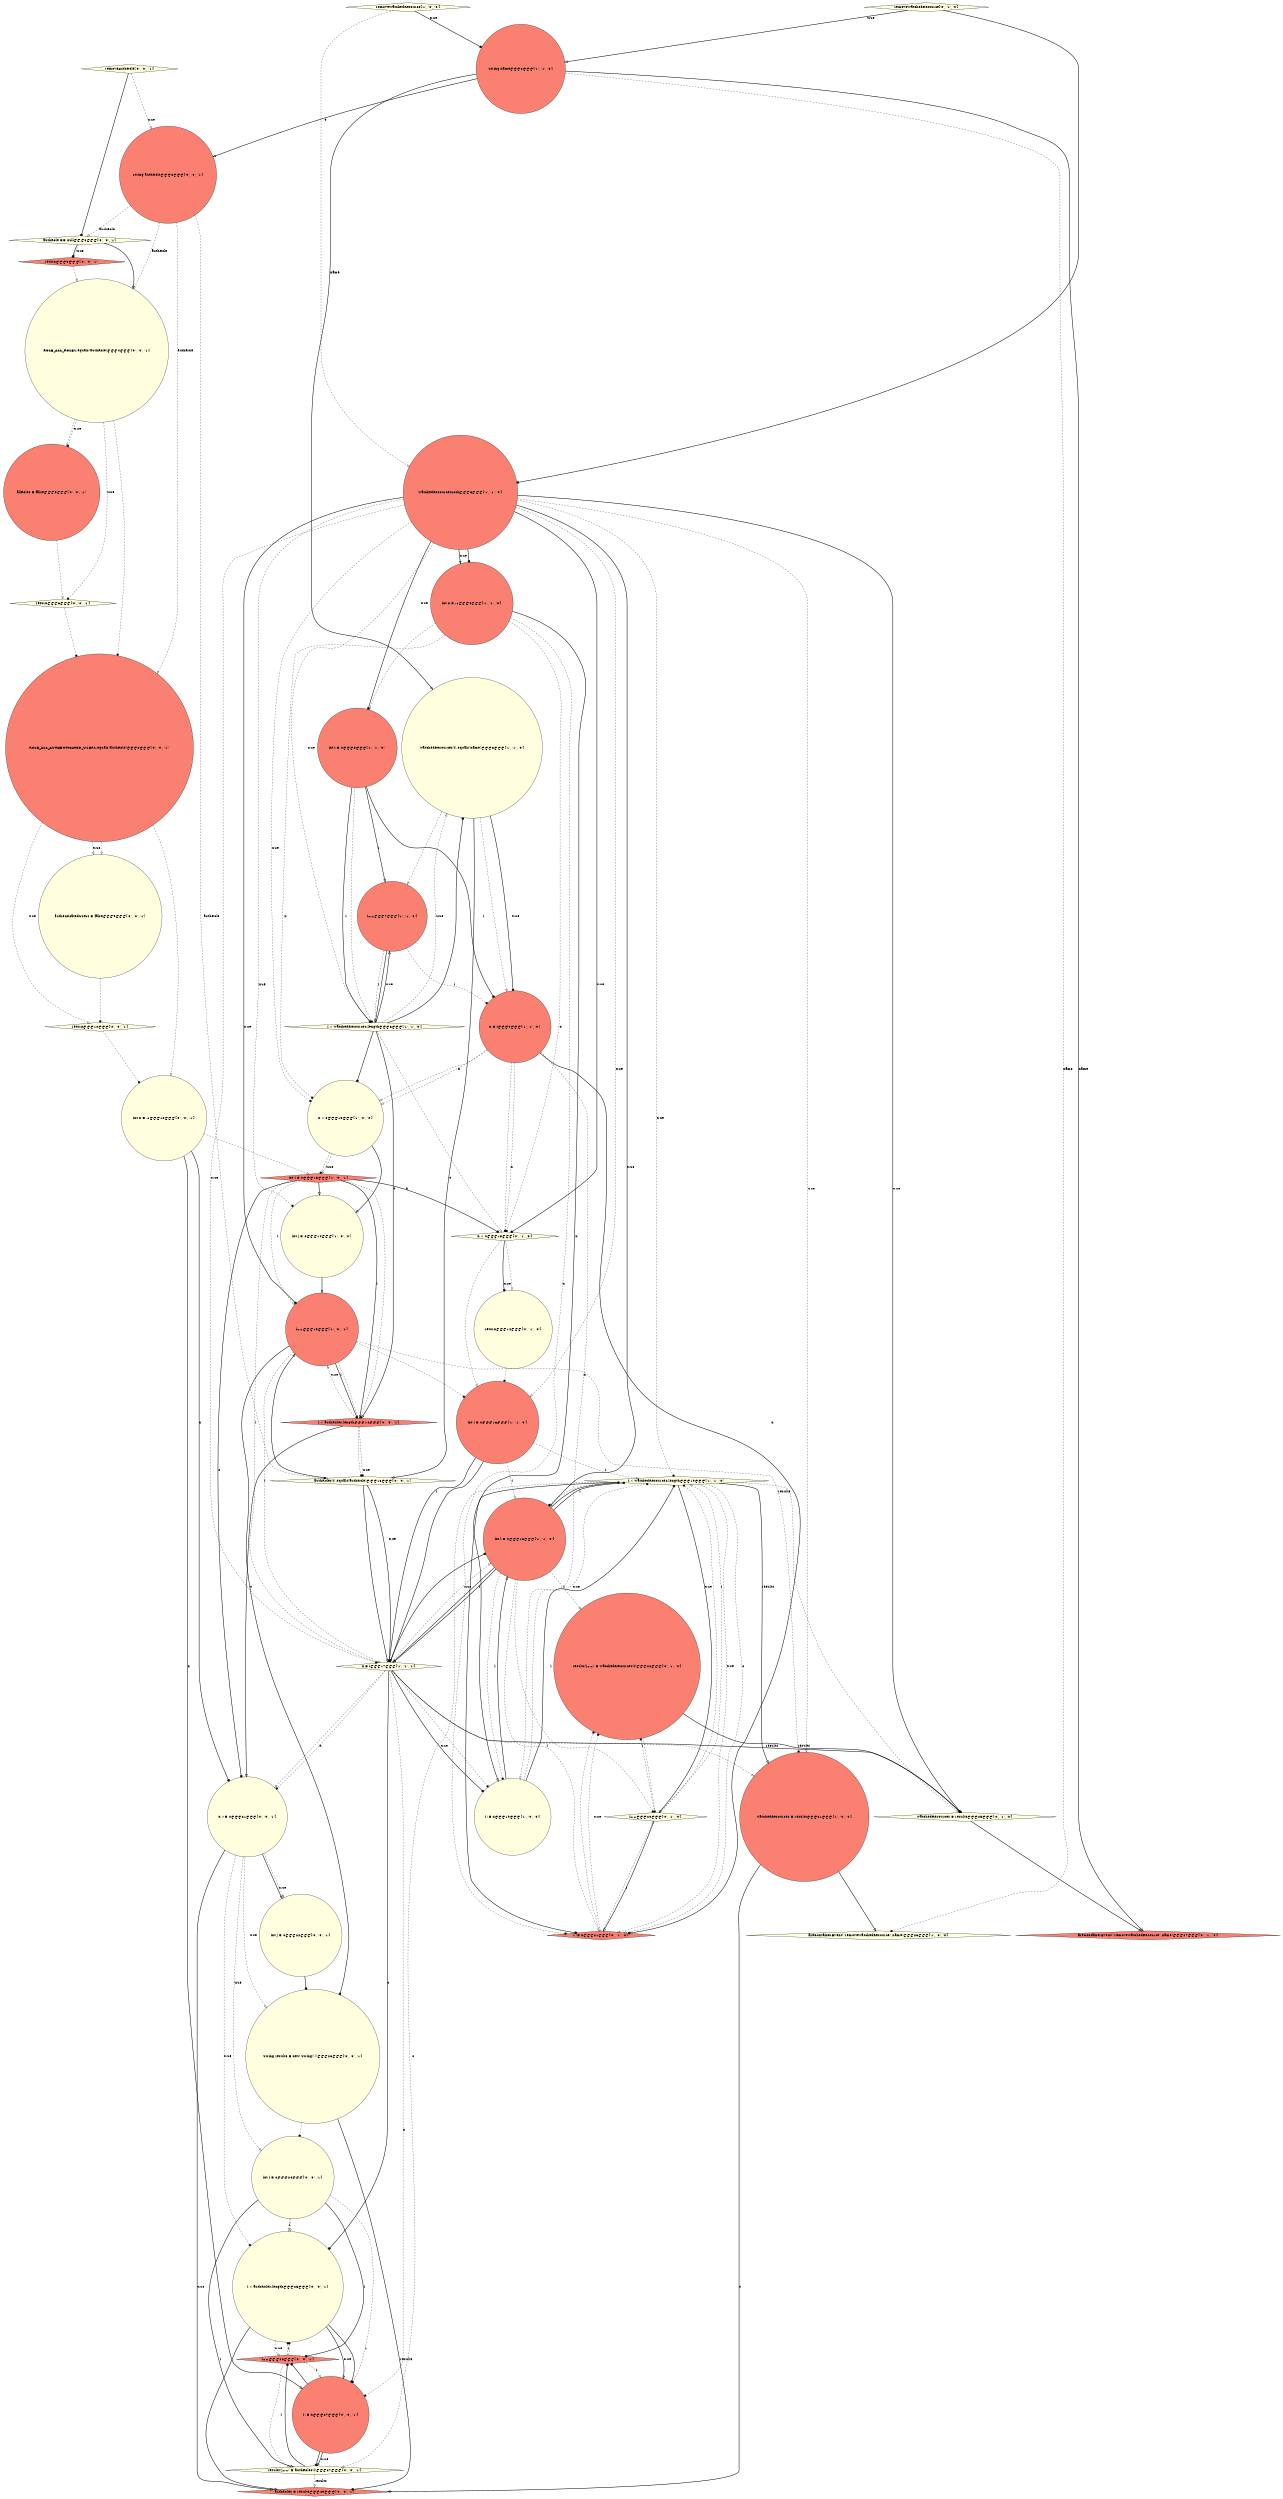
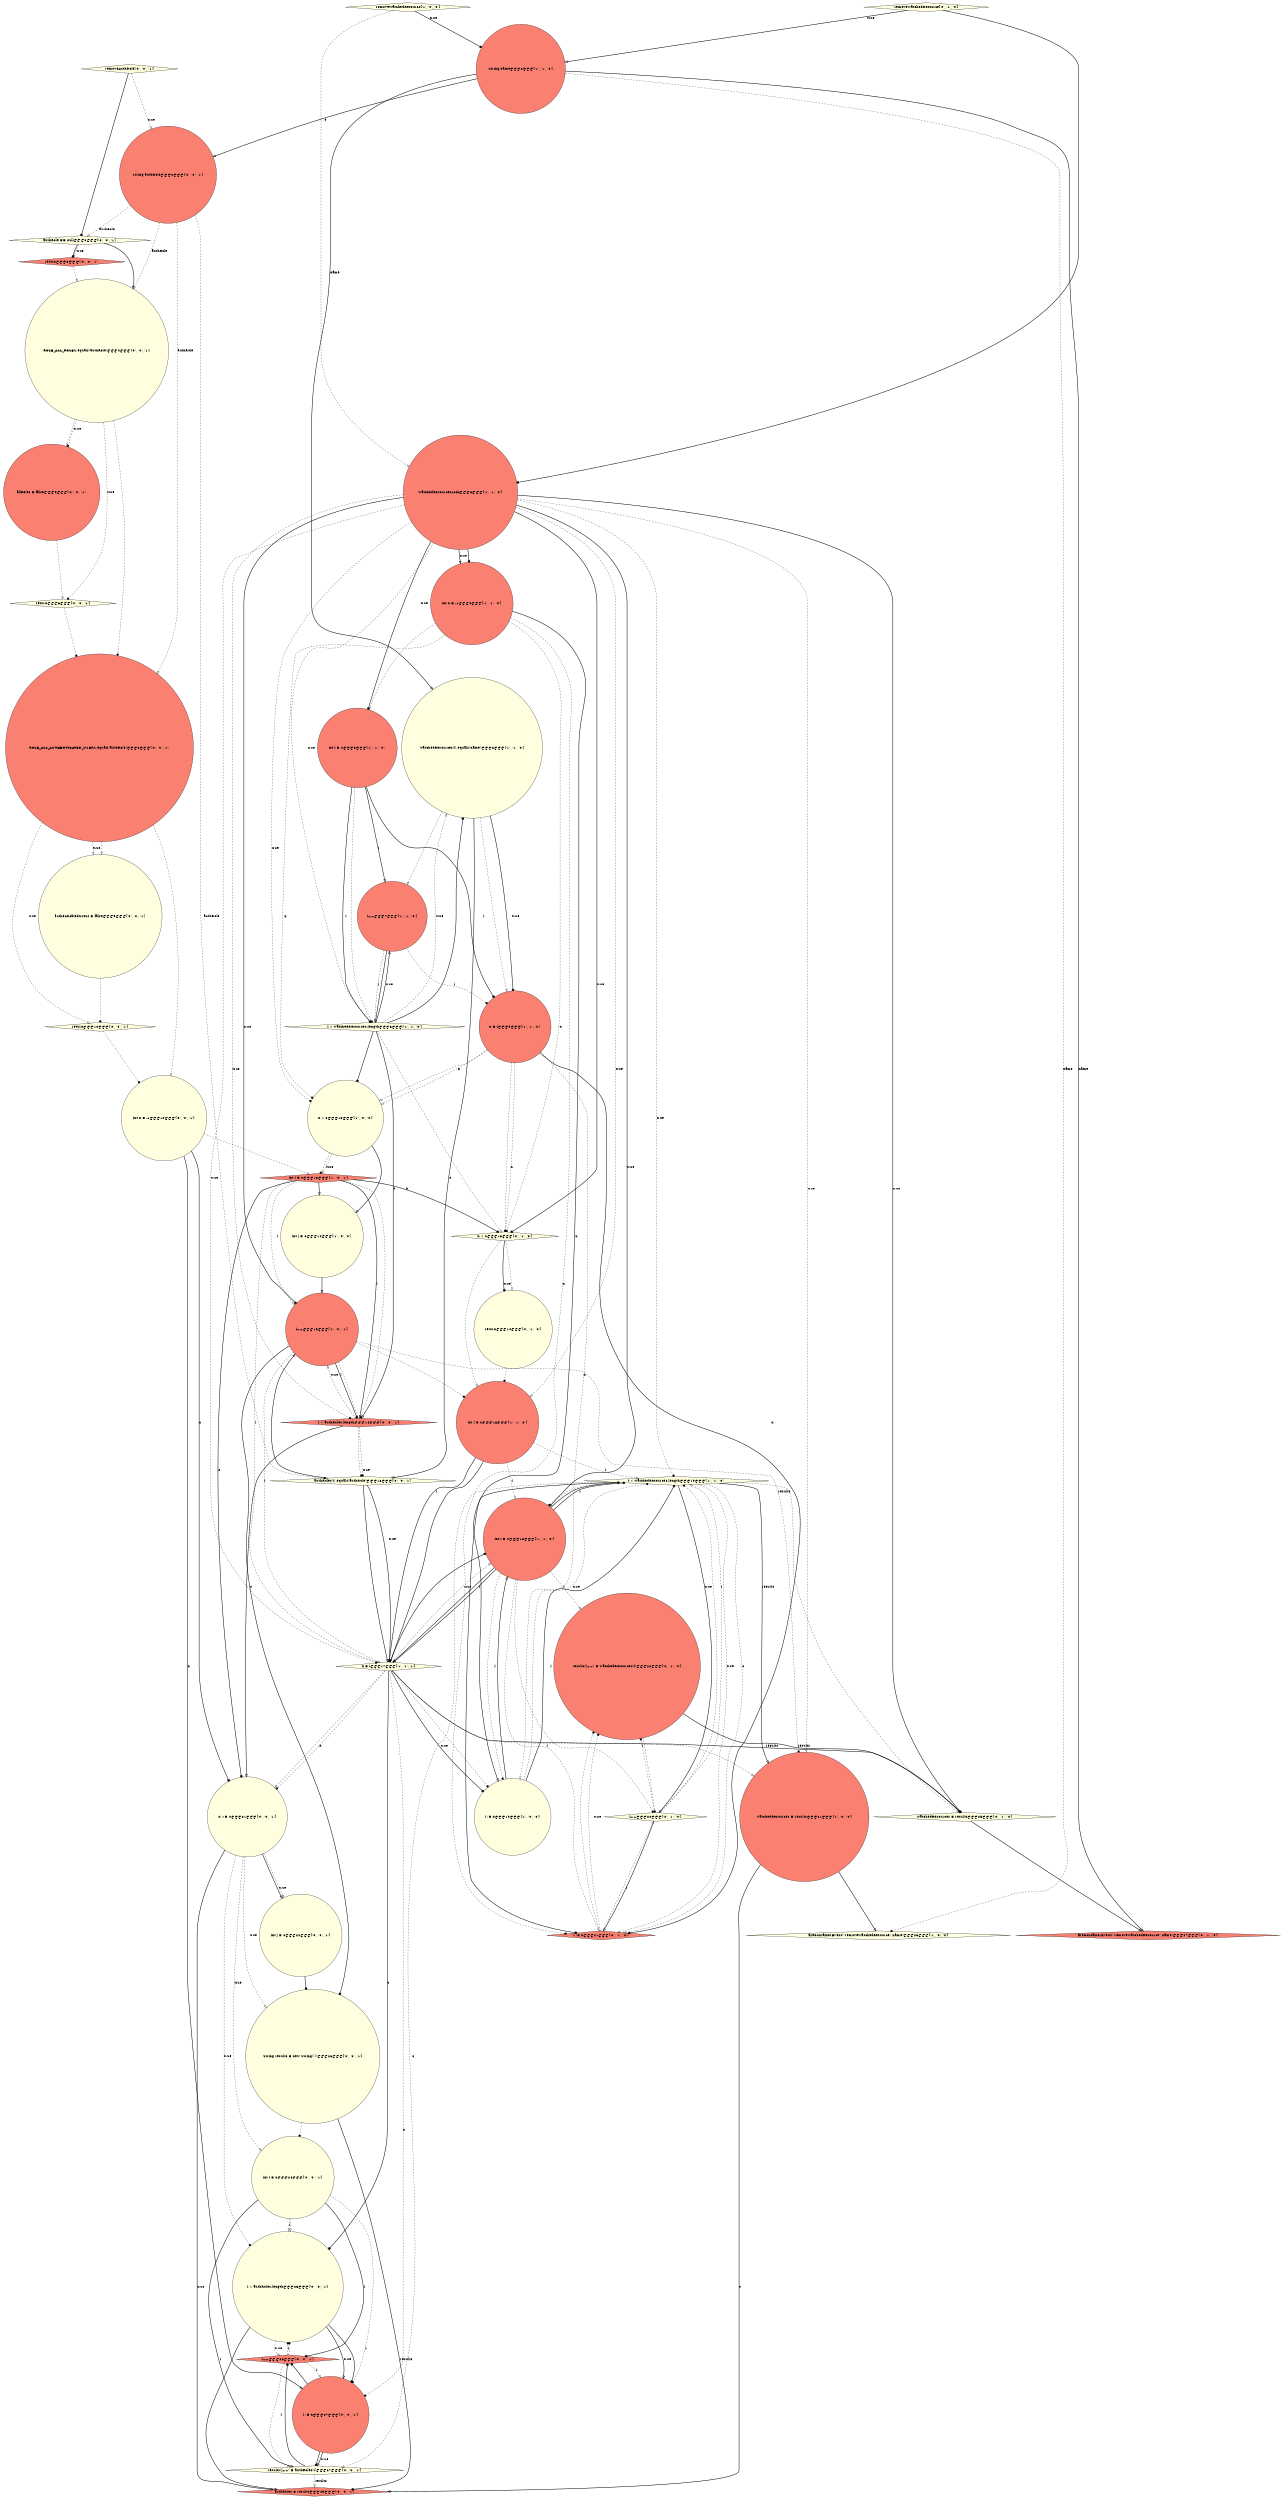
(258, 817) -> (232, 921)
